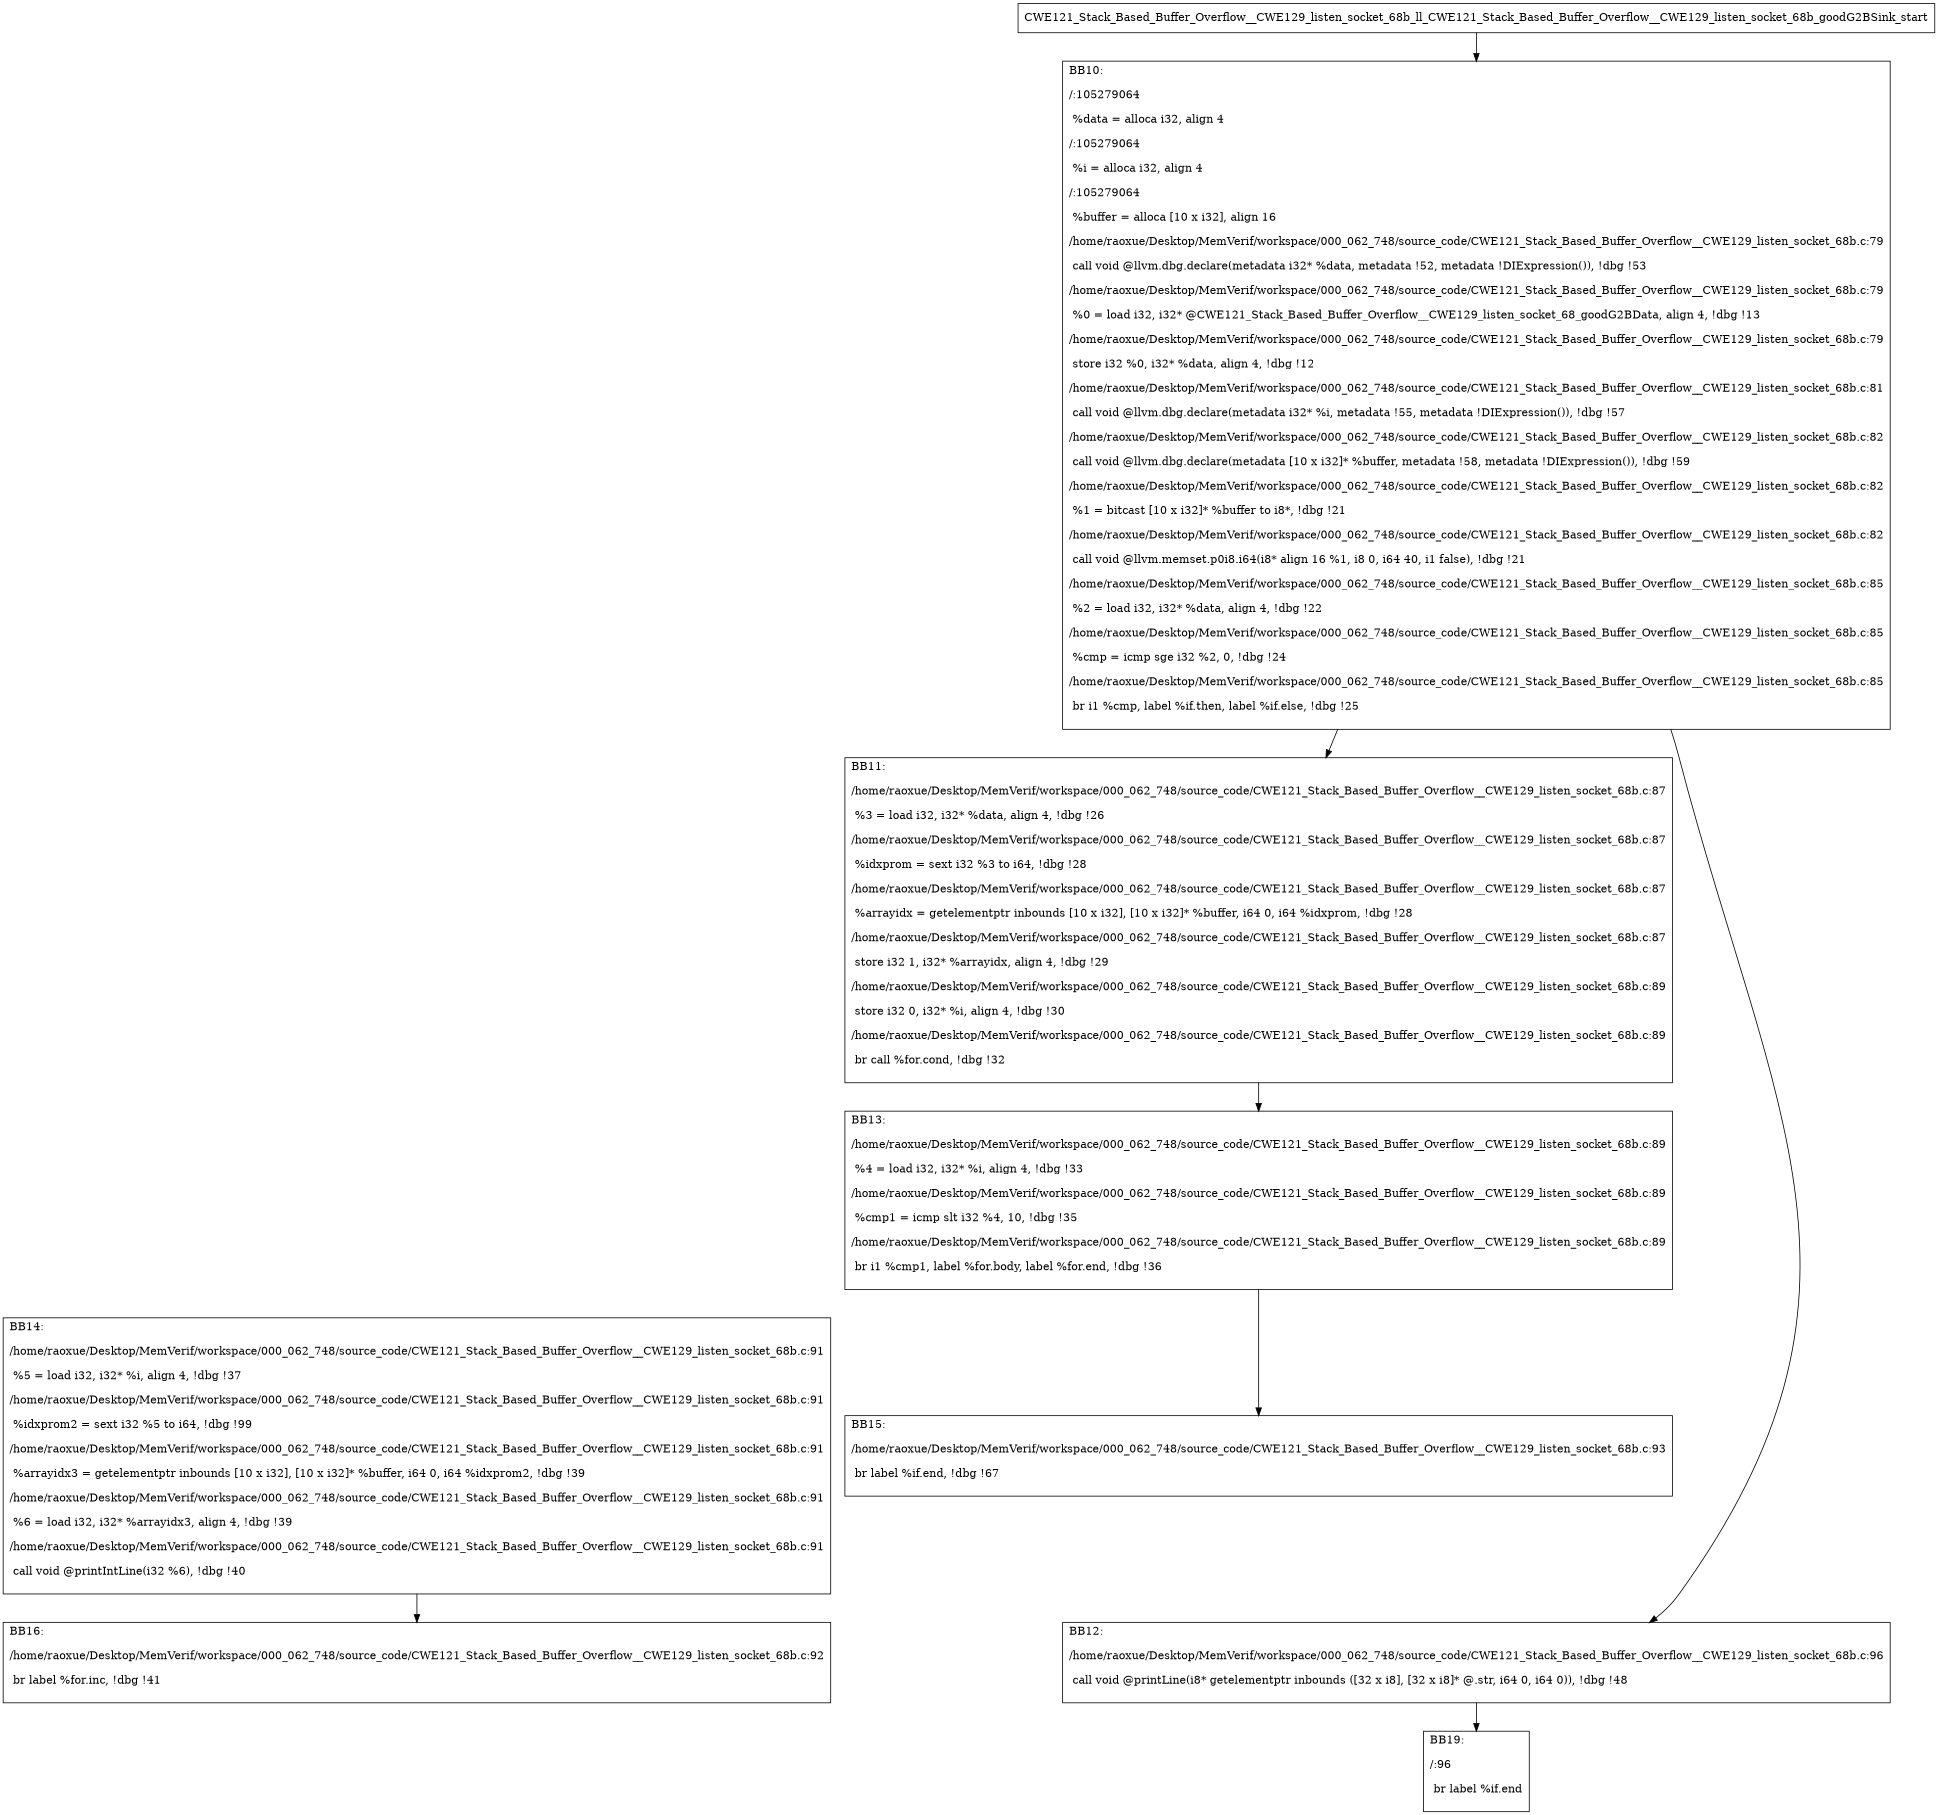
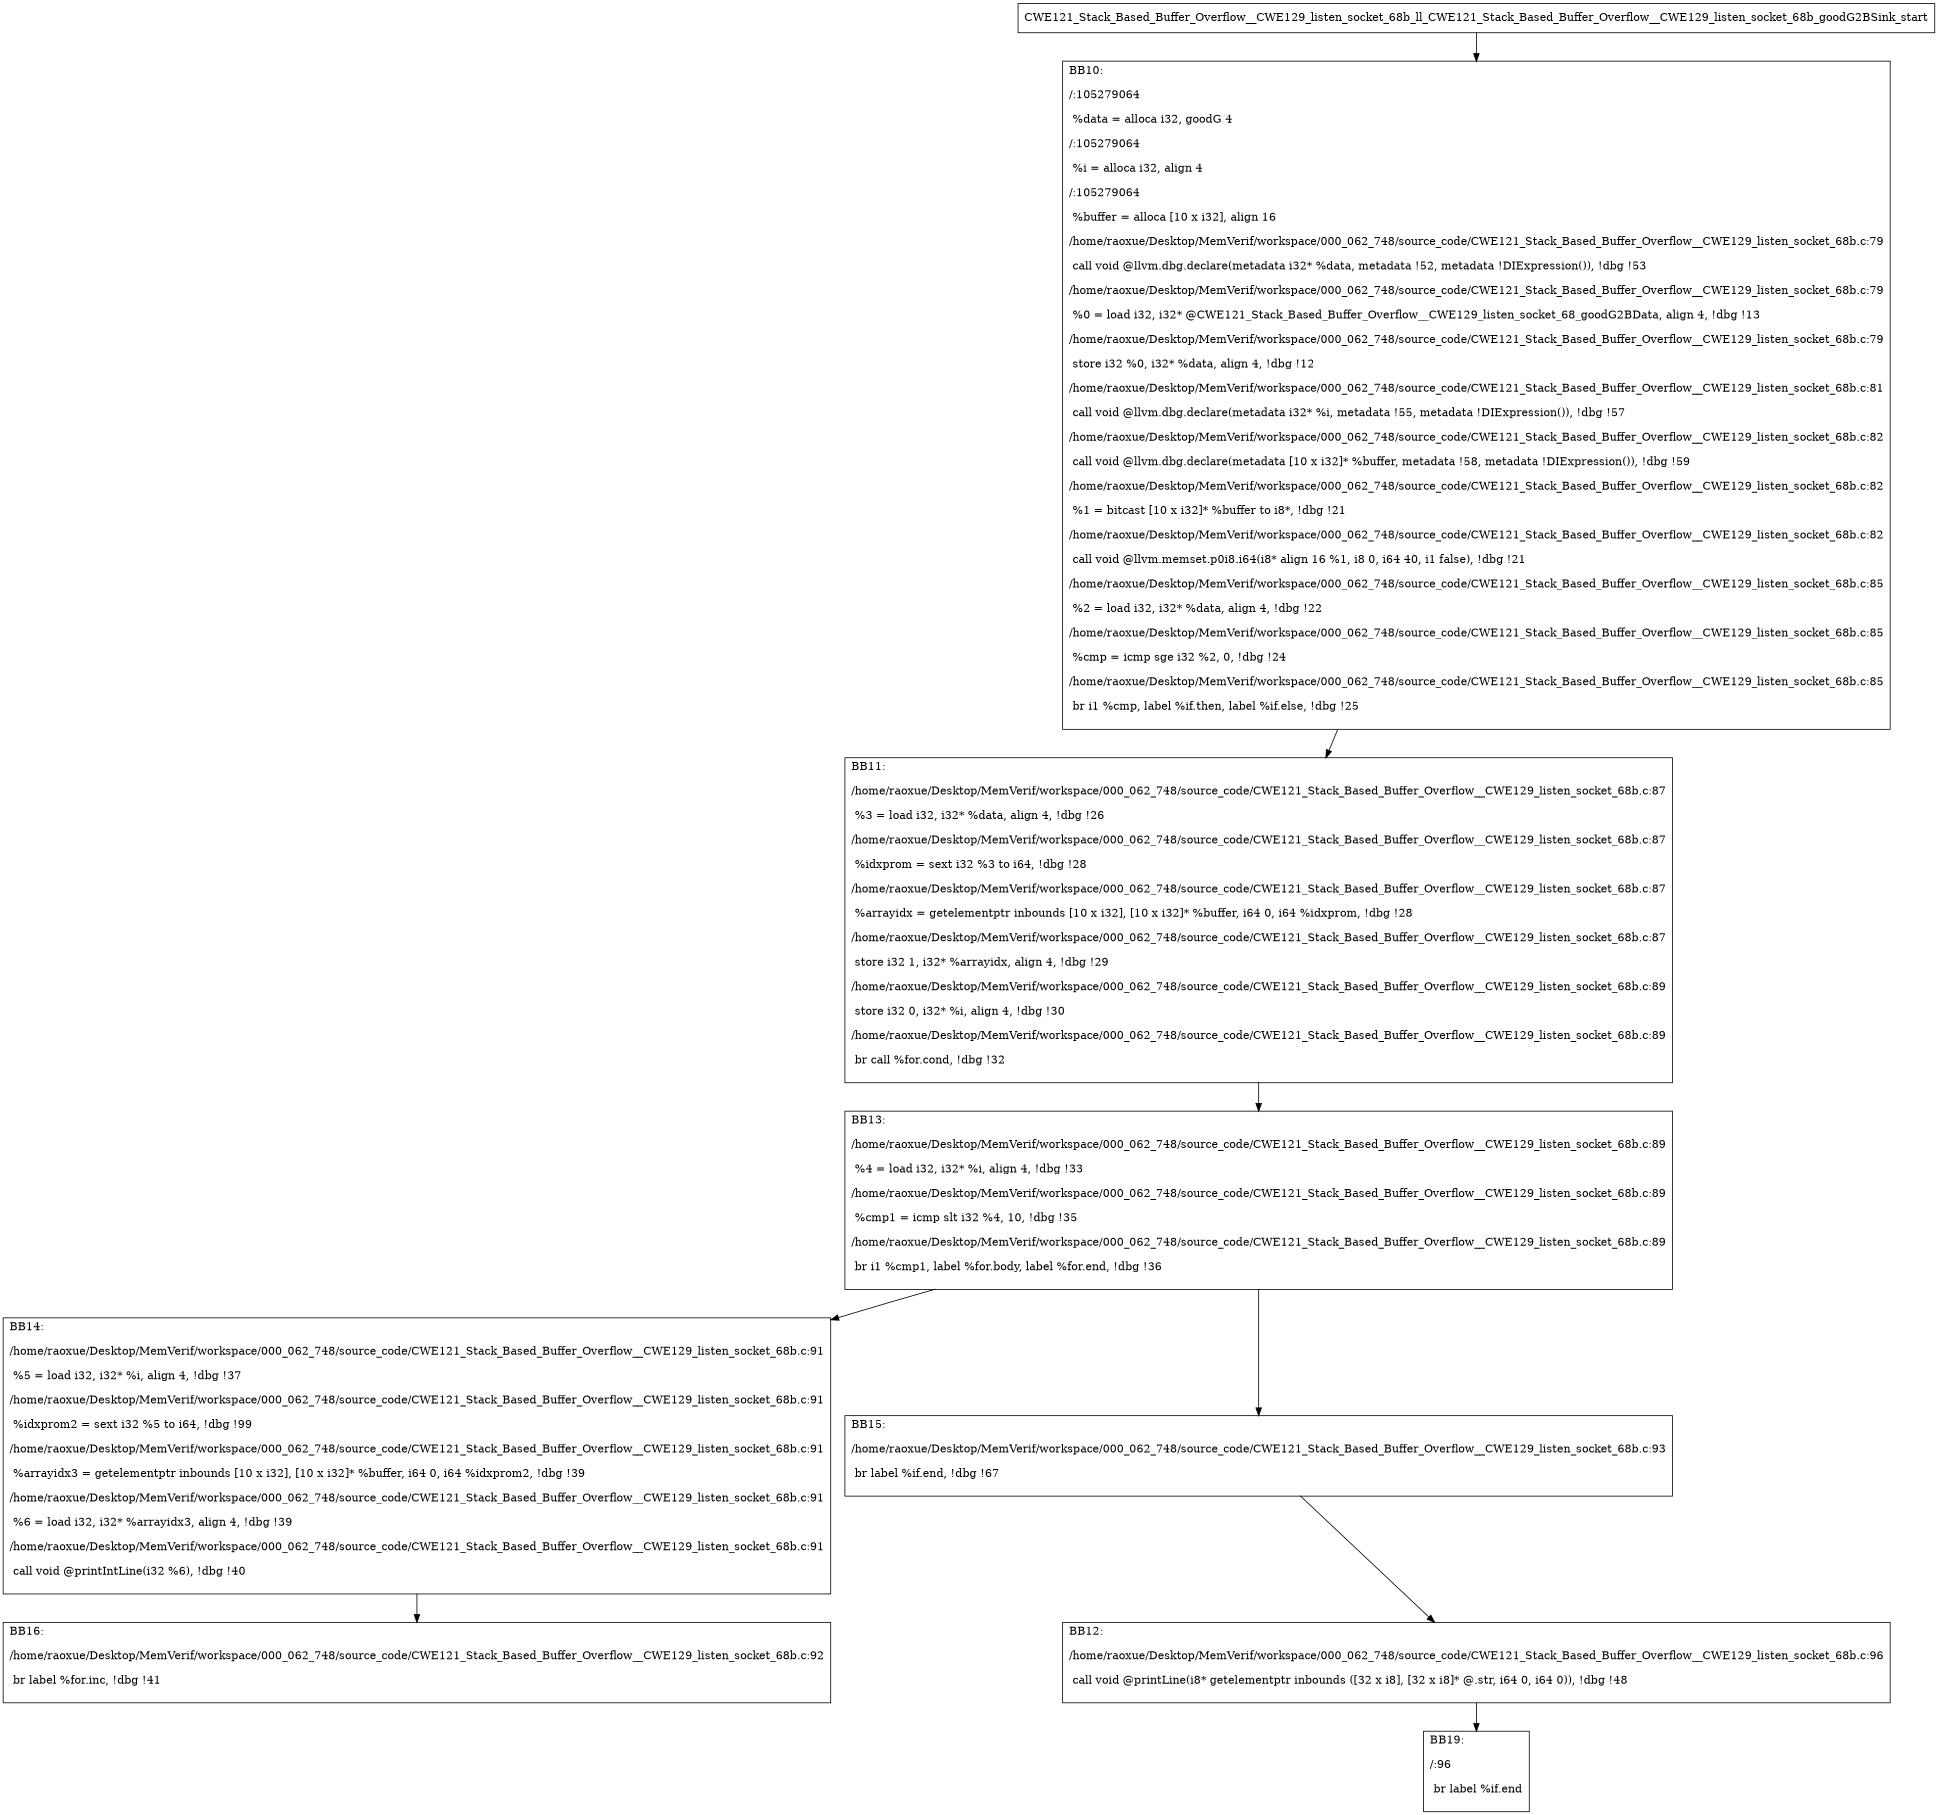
(1147, 120) -> (1151, 120)
(1793, 1184) -> (1365, 1556)
none -> (887, 1303)
